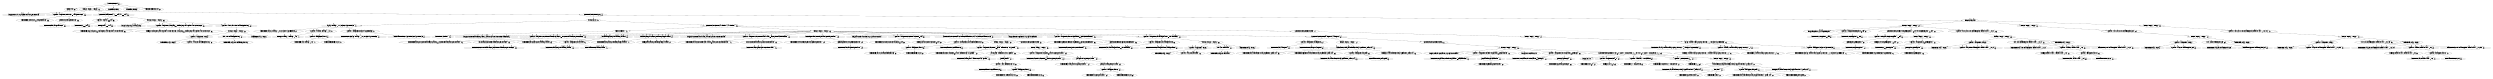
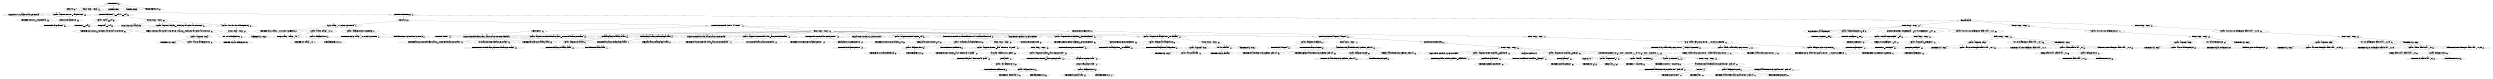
(761, 48) -> none
(1075, 64) -> none
(1694, 64) -> none
